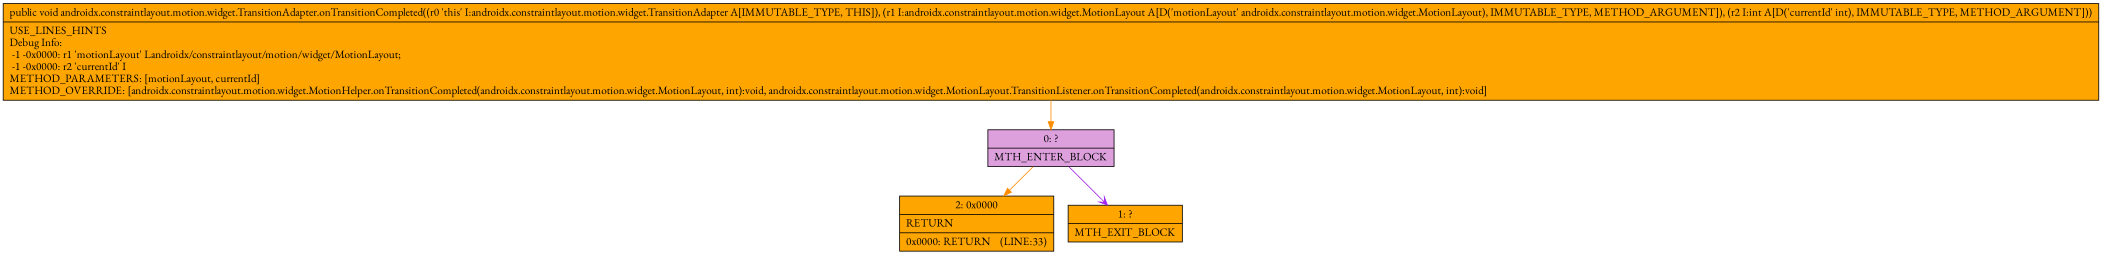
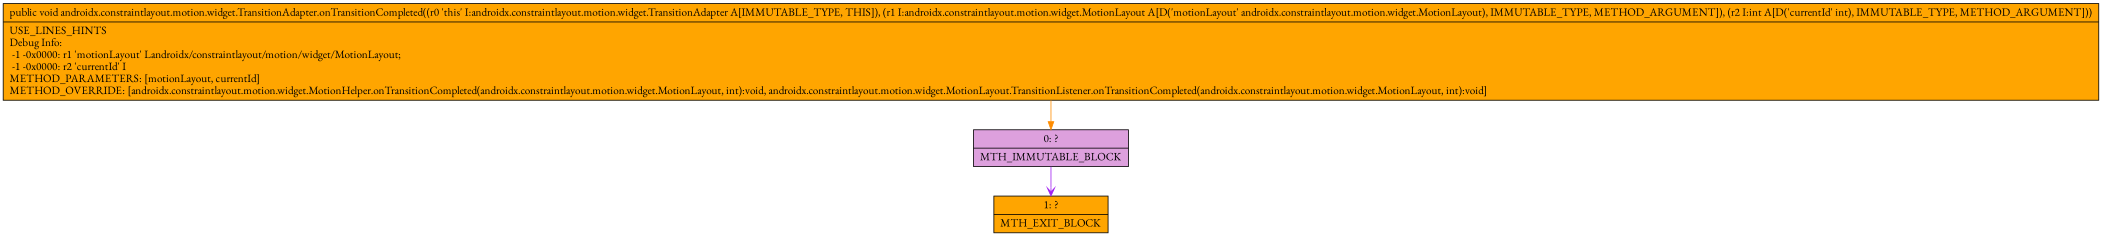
(1051, 157) -> (1051, 157)
(977, 224) -> none
